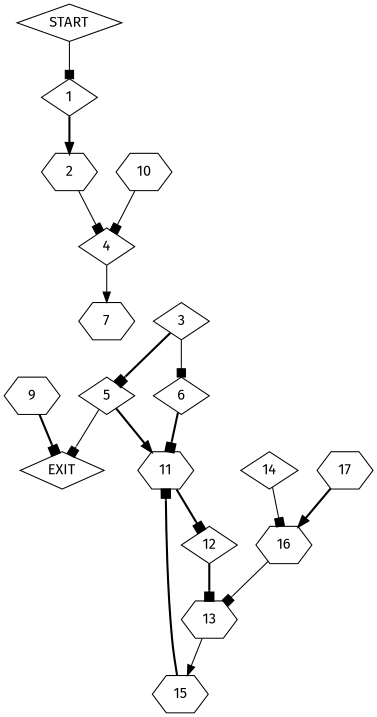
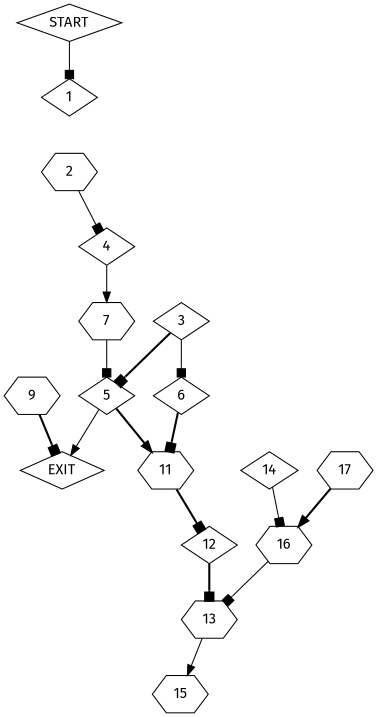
(69, 130) -> none
(144, 172) -> none
none -> (107, 353)
(88, 428) -> (88, 428)
(168, 588) -> none
